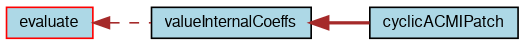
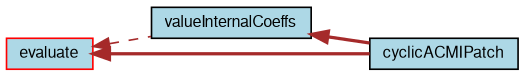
none -> (240, 54)
